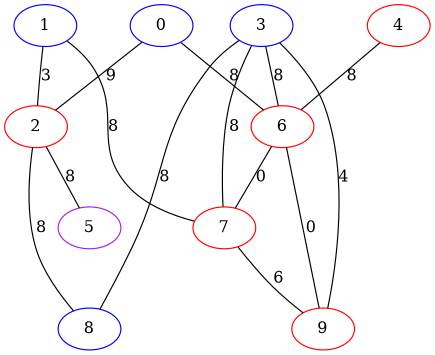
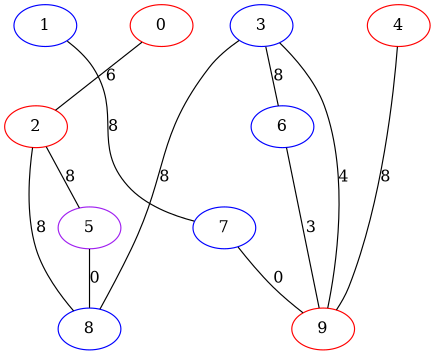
(162, 26) -> (162, 26)
(40, 76) -> none
(112, 76) -> (112, 76)
(222, 76) -> none
(341, 76) -> (379, 181)
(226, 124) -> none
(282, 127) -> (282, 127)
(253, 177) -> none
(224, 228) -> (224, 228)
(312, 228) -> (312, 228)
none -> (90, 278)
(279, 278) -> (279, 278)
